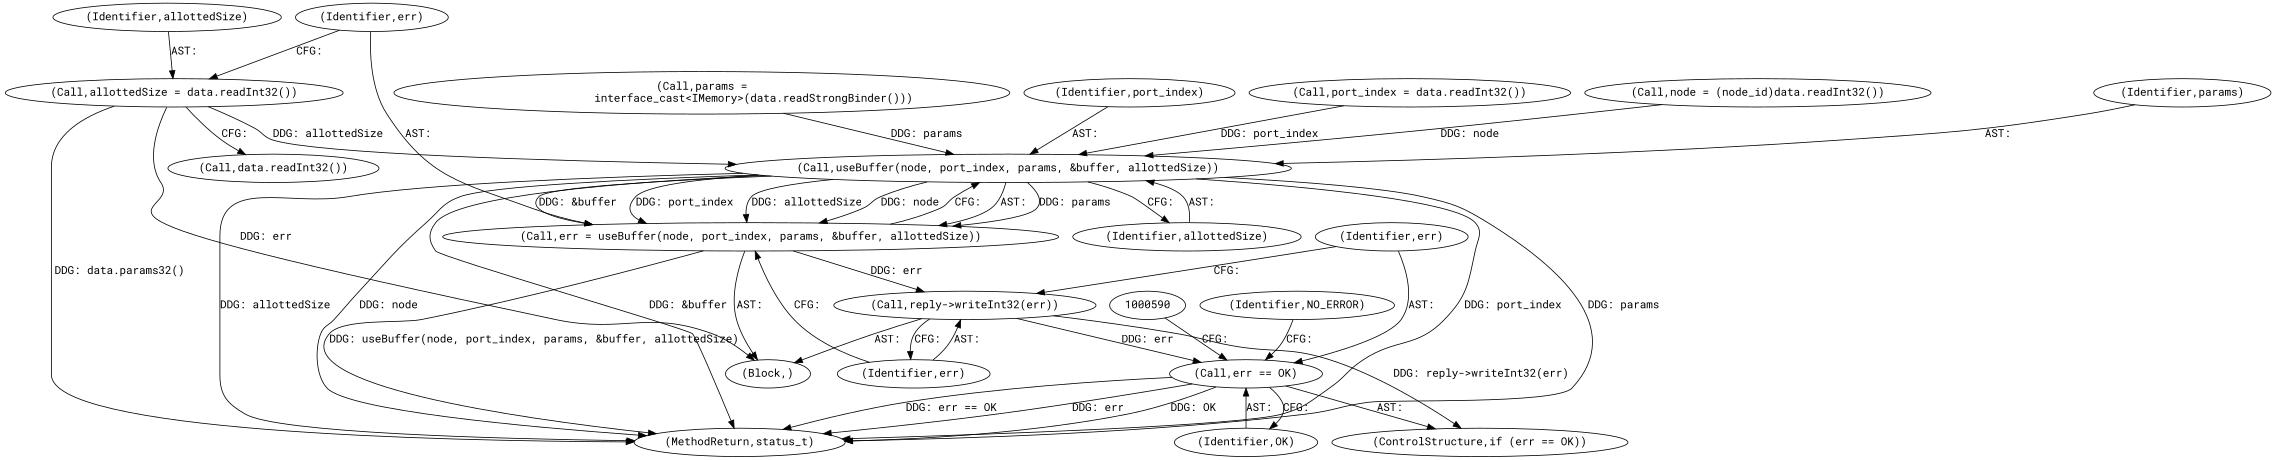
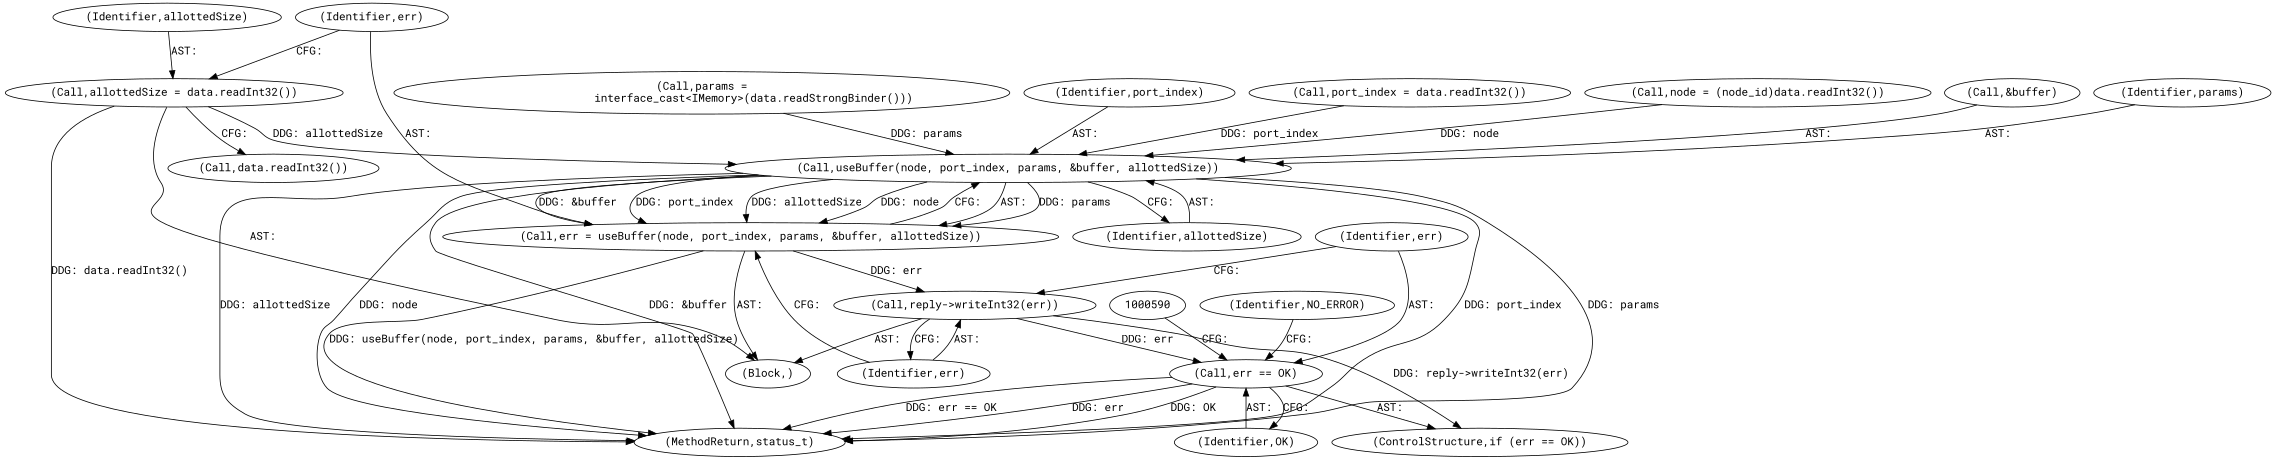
none -> (2012, 93)
(266, 237) -> (266, 237)
(120, 271) -> (120, 271)
